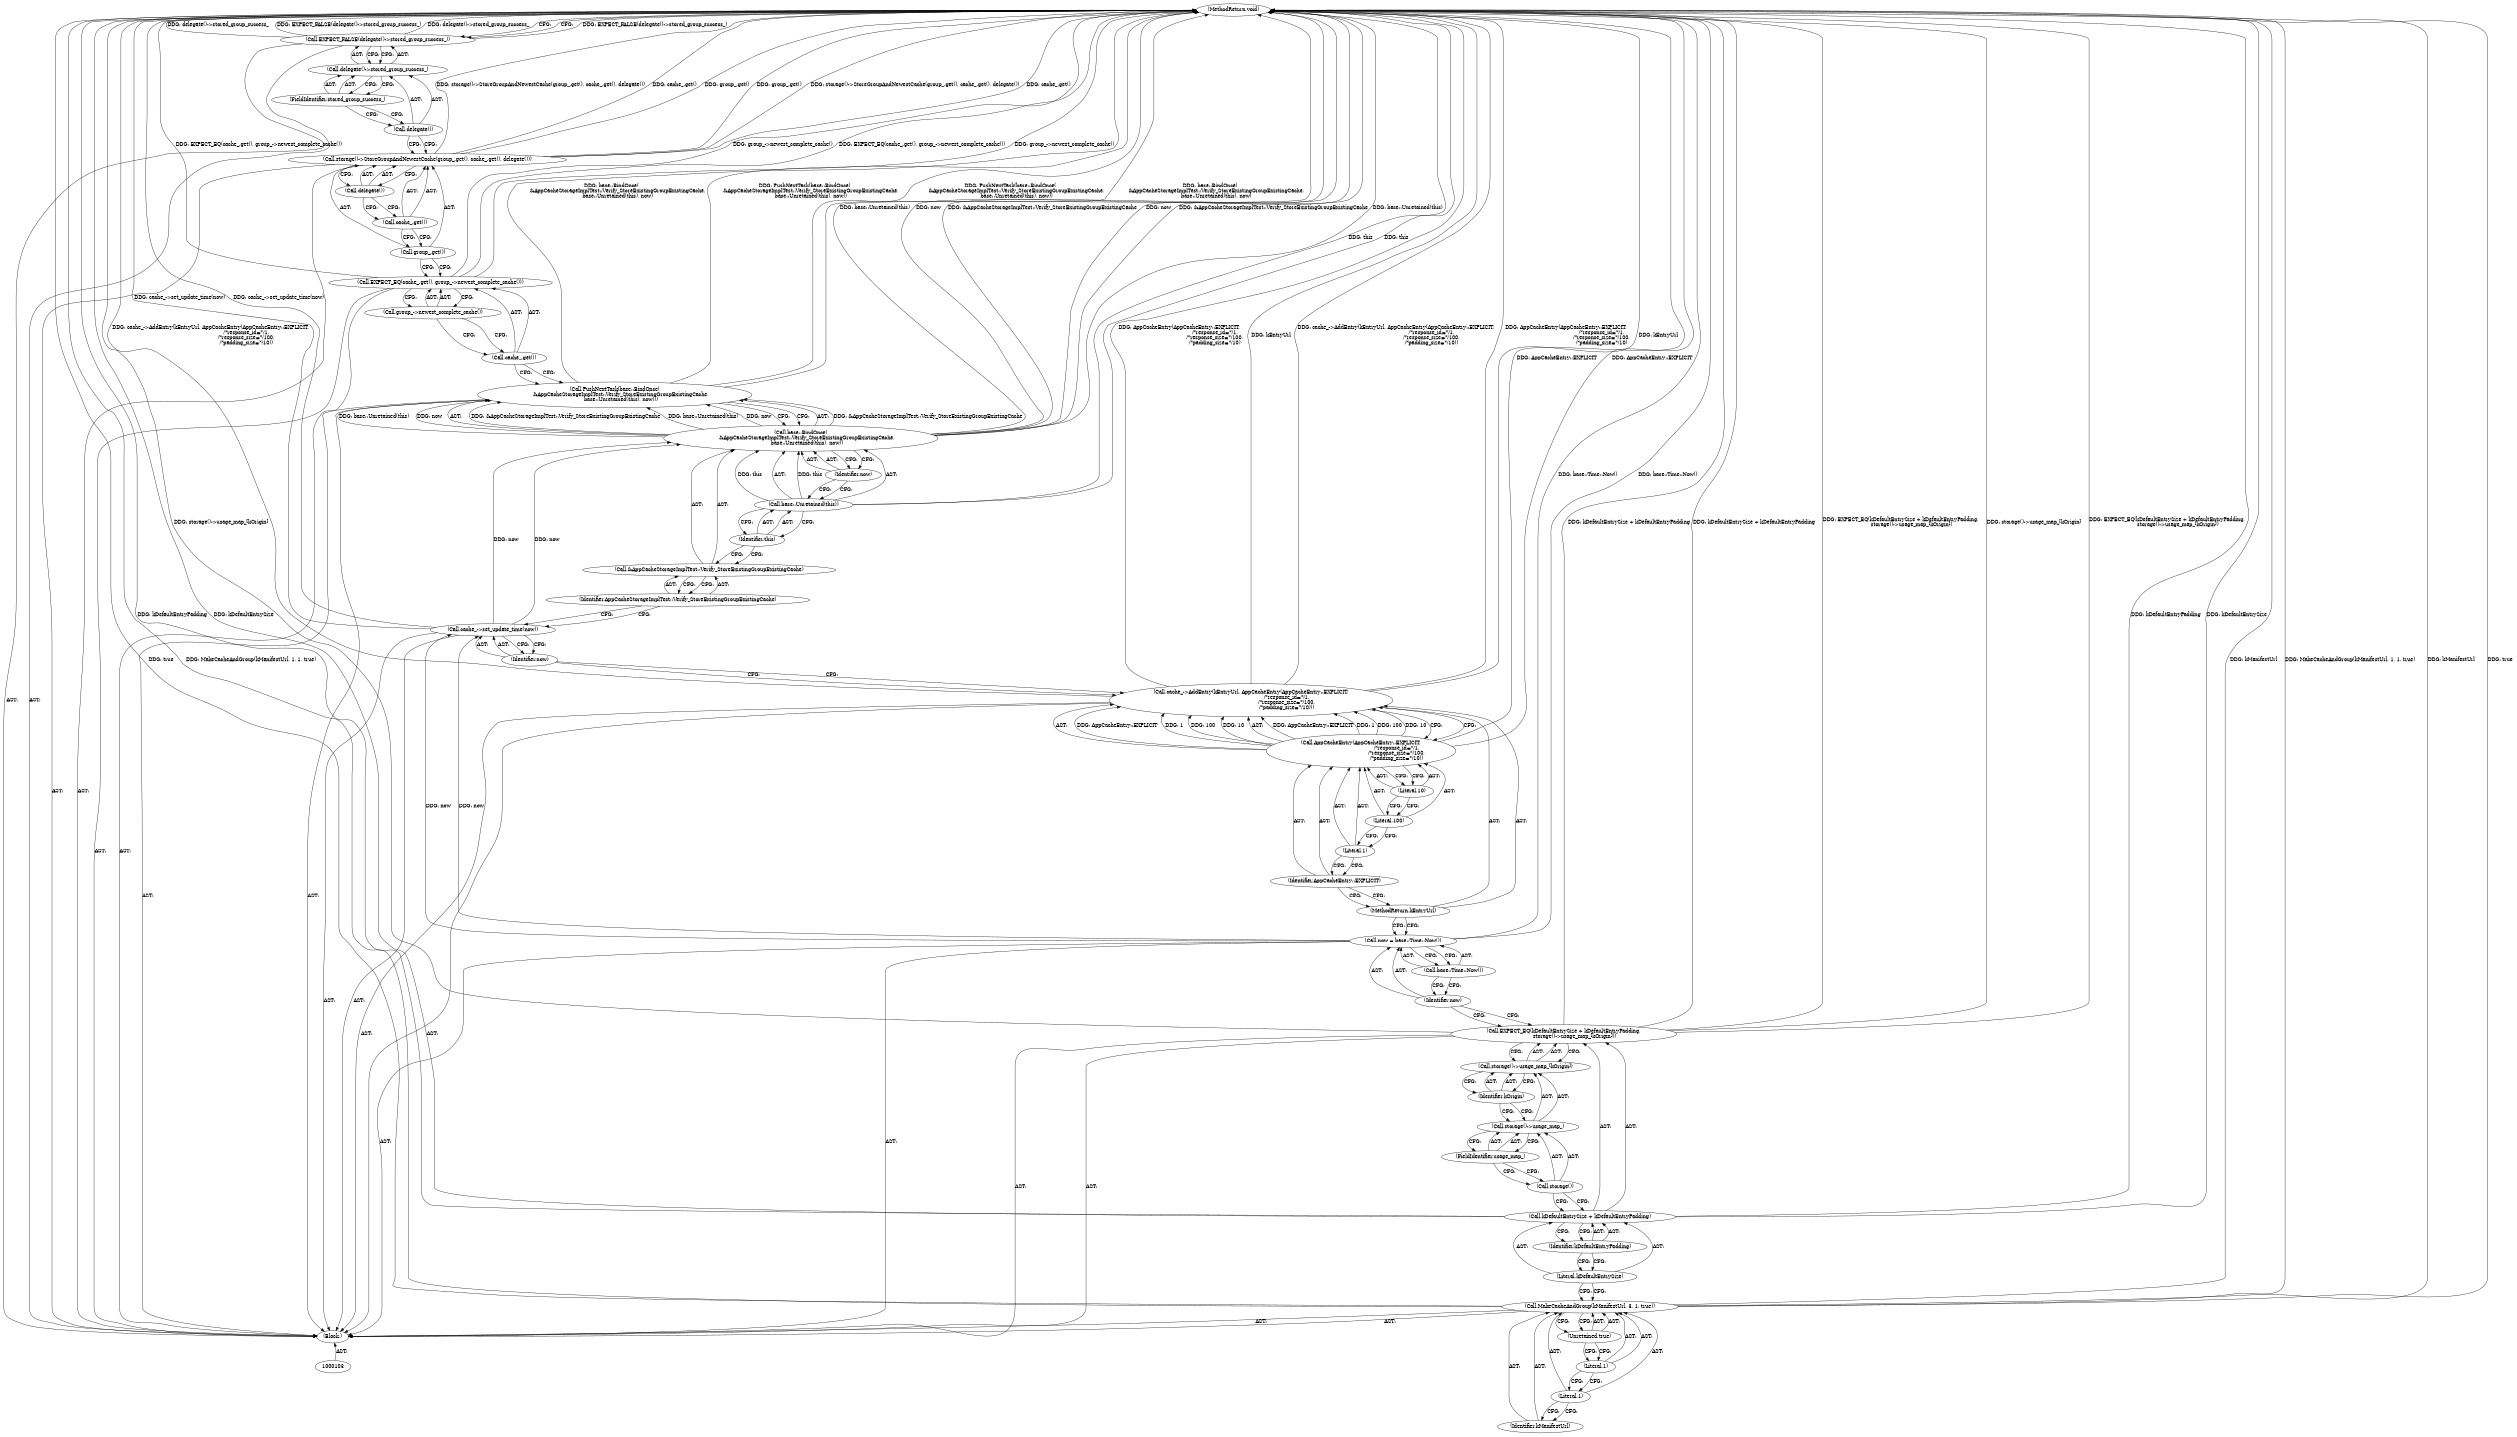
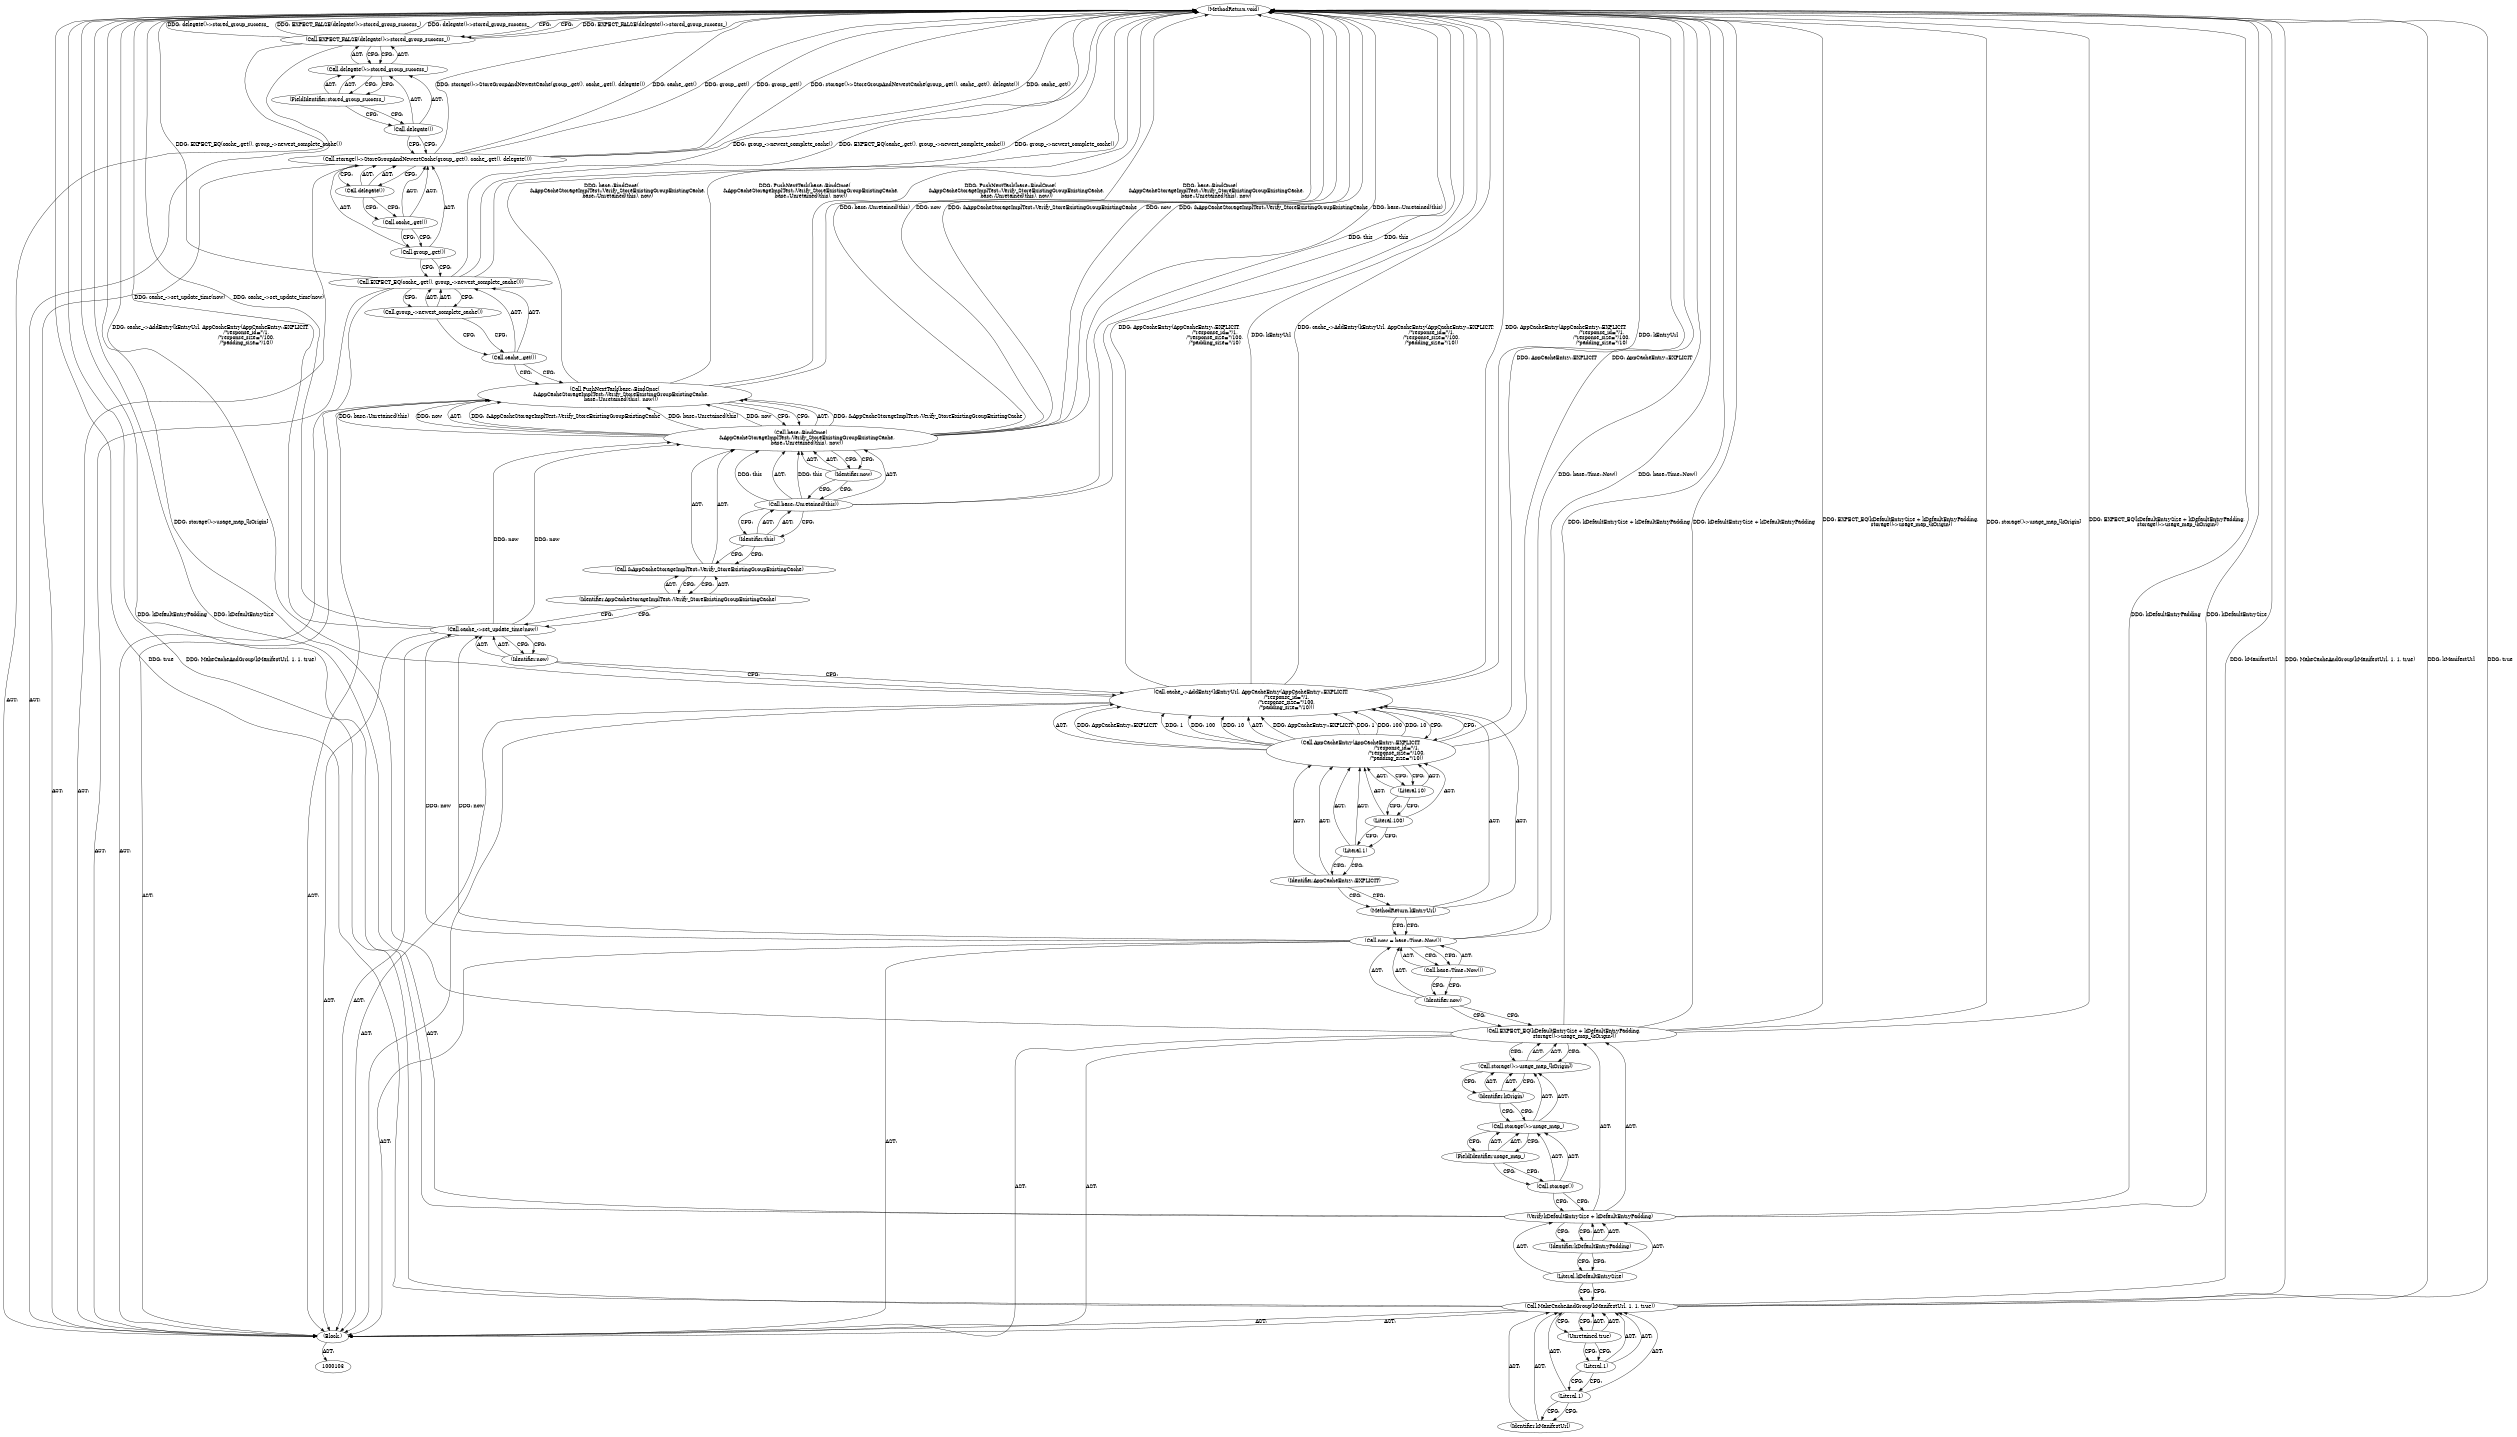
(1590, 1217) -> (1590, 1217)
(1590, 1307) -> (1590, 1307)
(336, 1353) -> (322, 1350)
